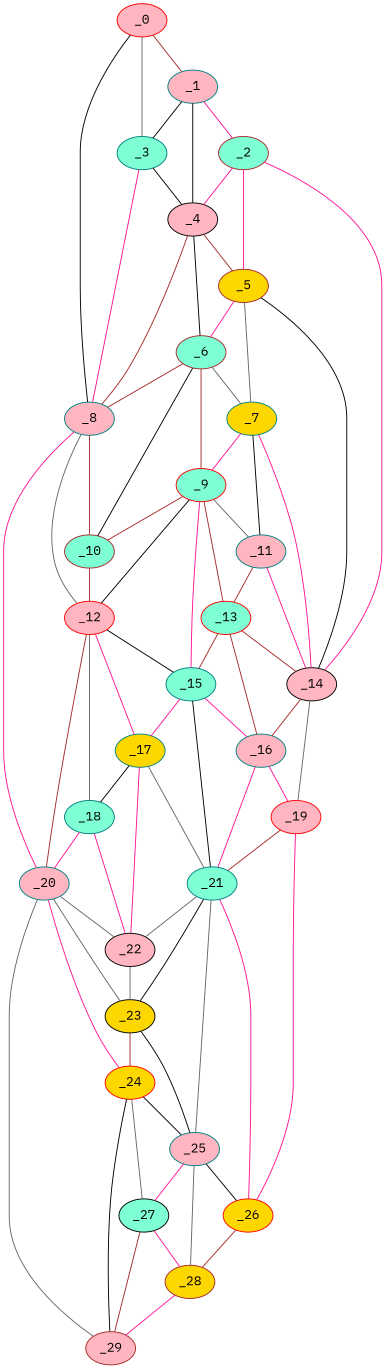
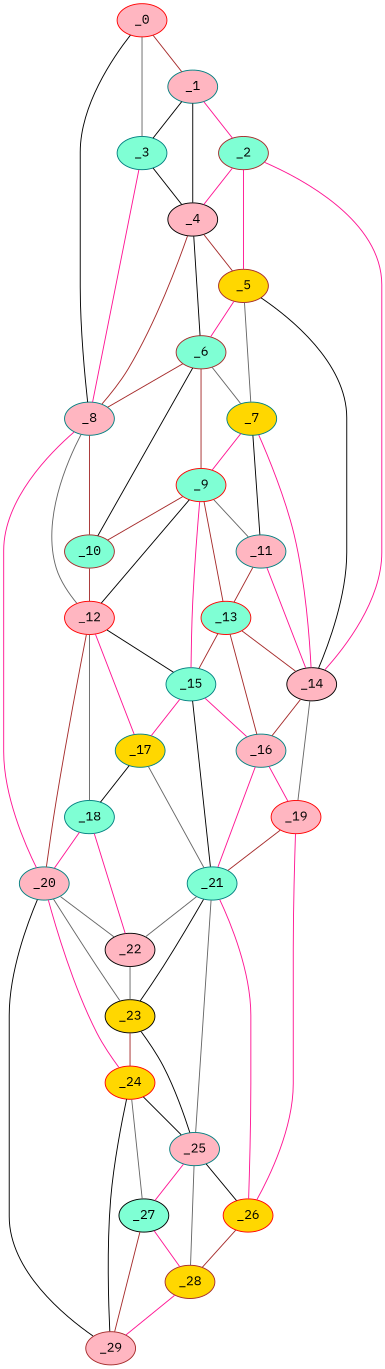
(135, 850) -> none
(9, 1132) -> (9, 1132)
